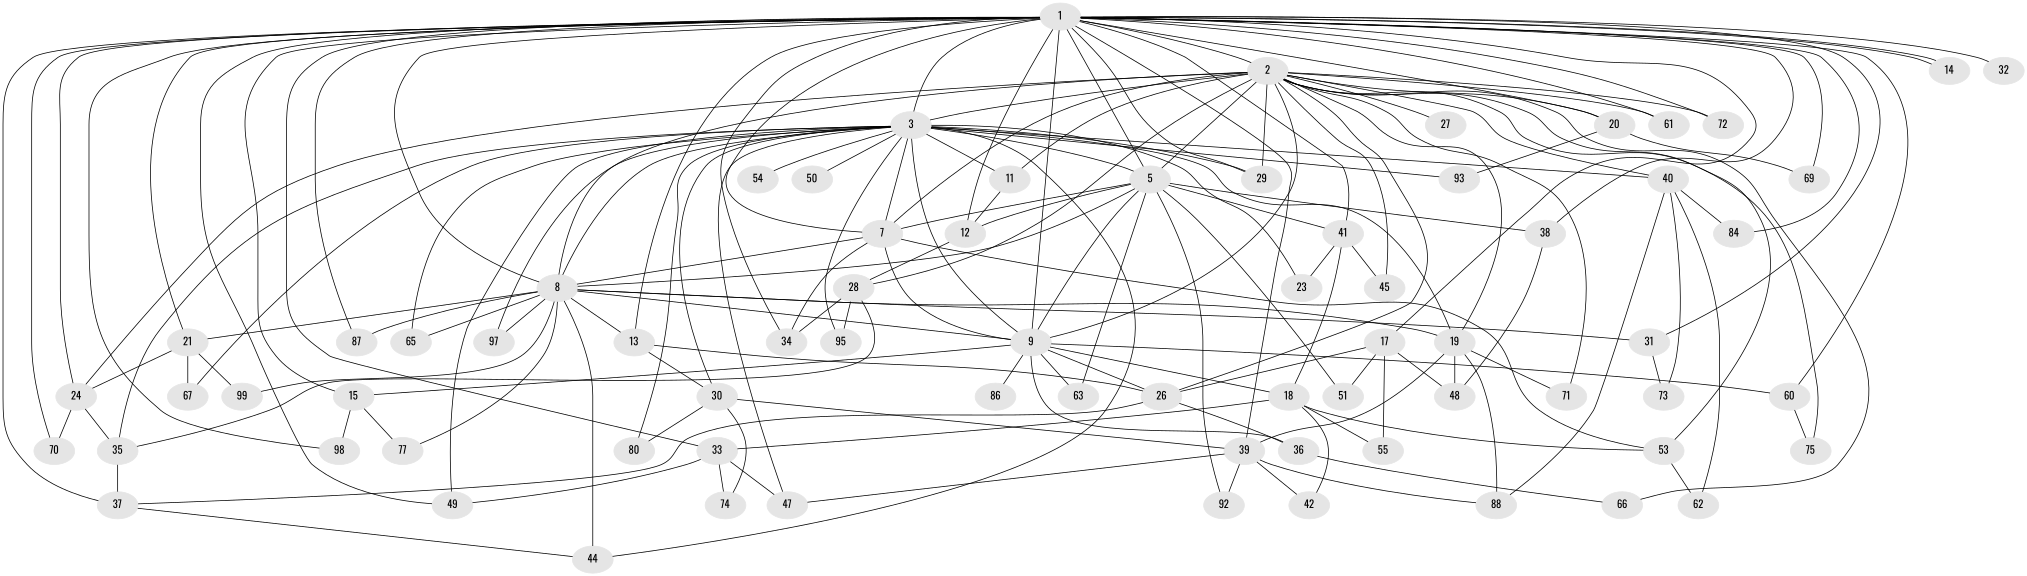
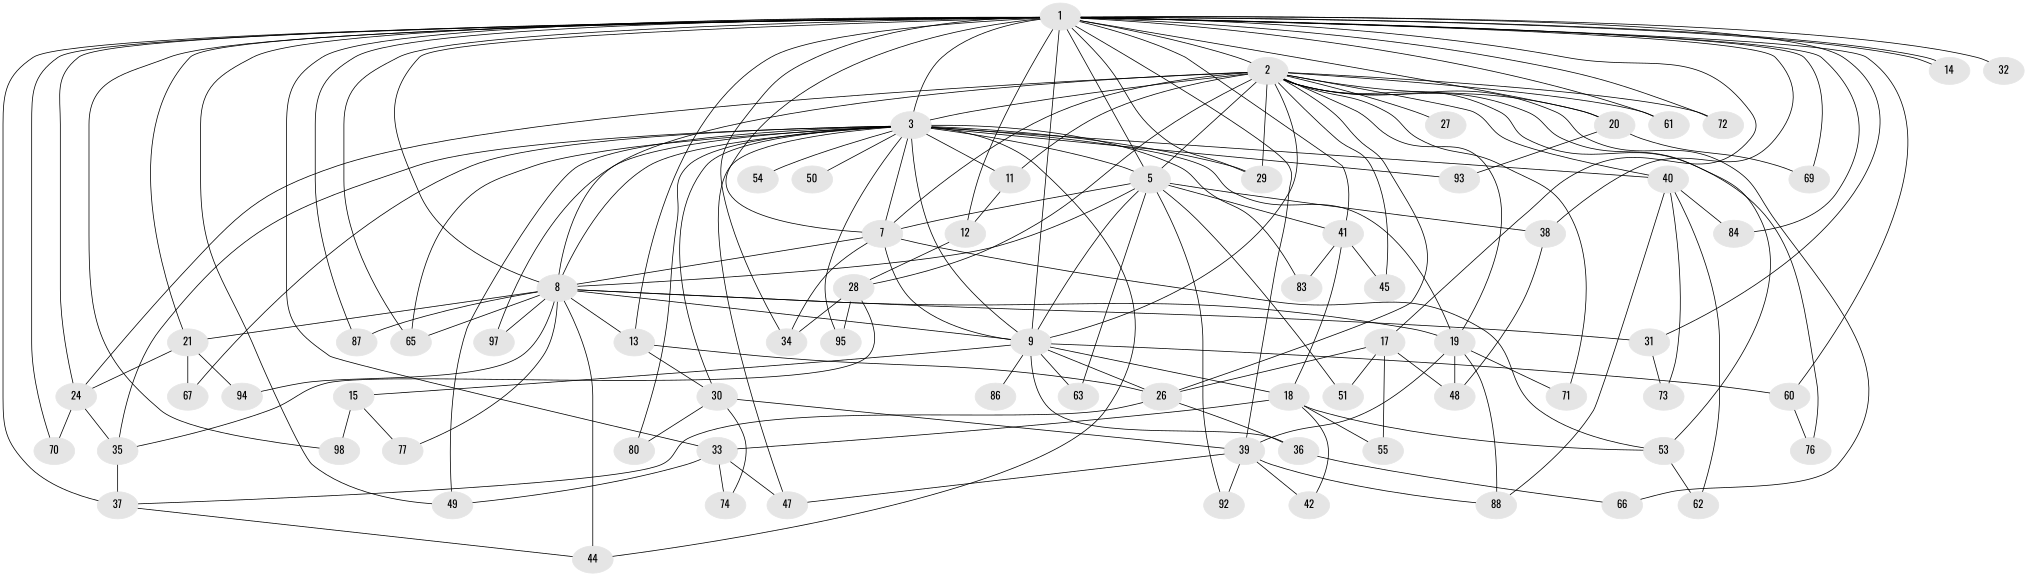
(295, 52) -> (420, 52)
(1056, 203) -> none
(1302, 288) -> (1302, 288)
(242, 397) -> (242, 397)
(1811, 451) -> (1811, 451)
